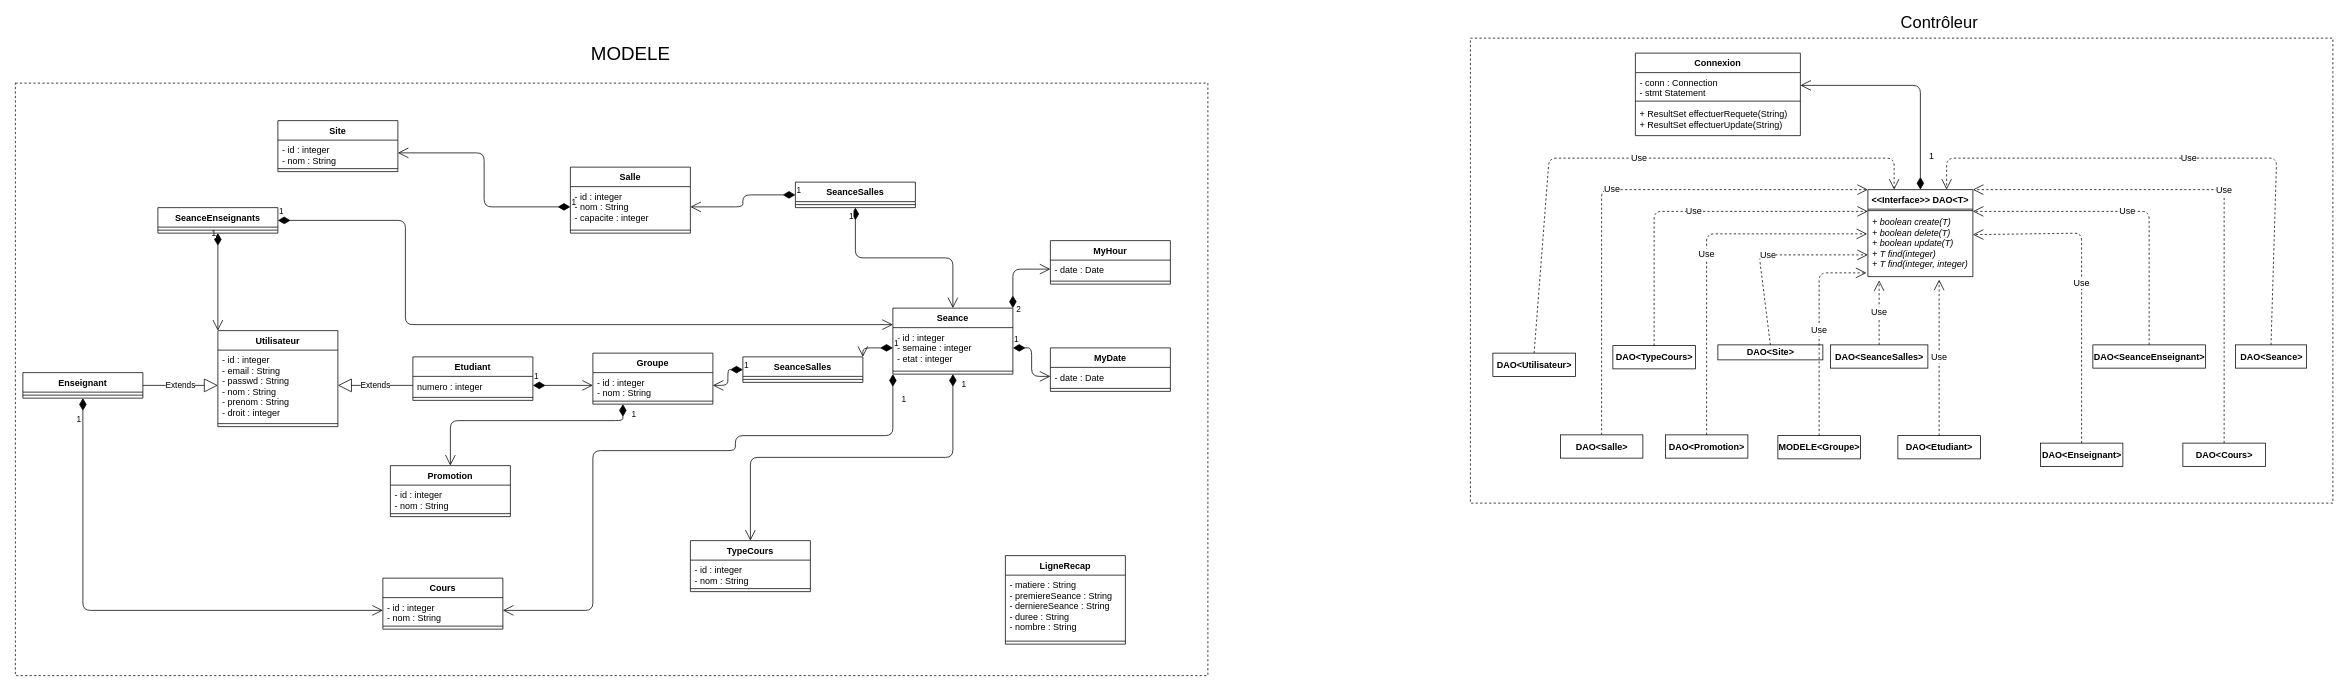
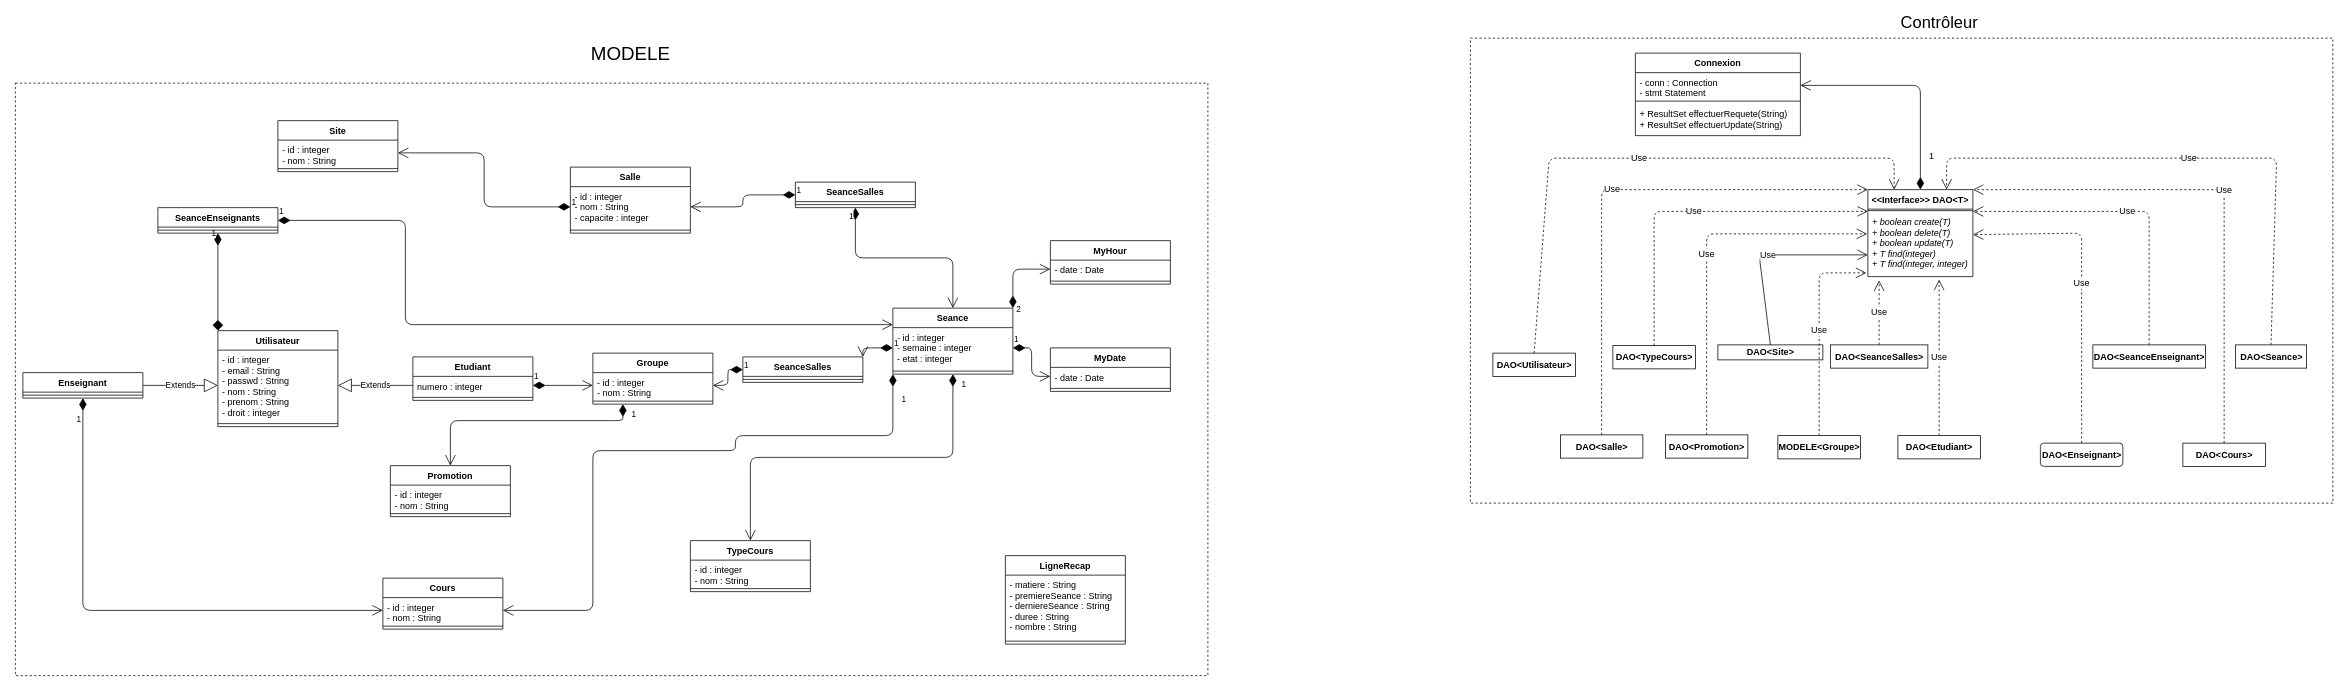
(1821, 255) -> (1821, 255)
(218, 324) -> (218, 319)
(2082, 455) -> (2082, 455)
